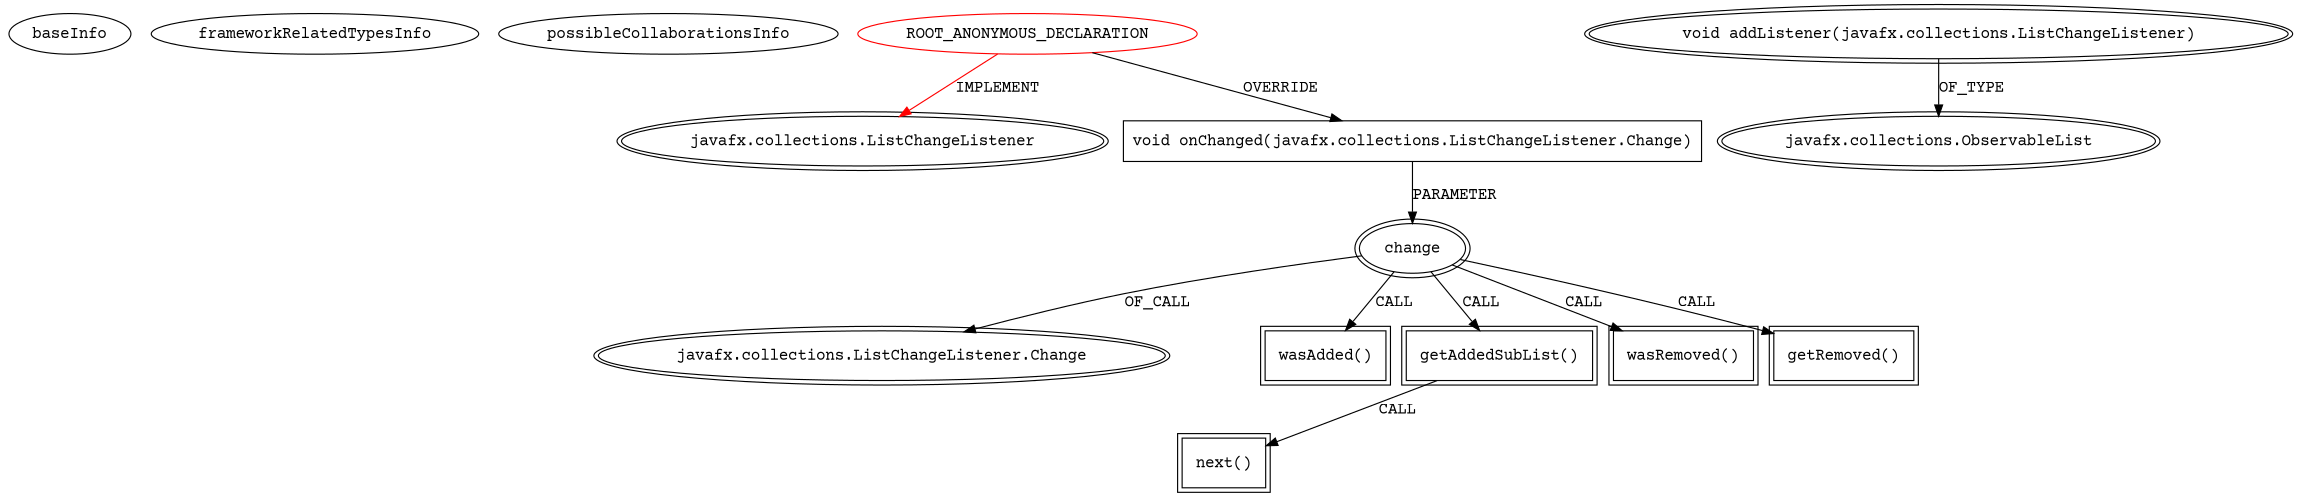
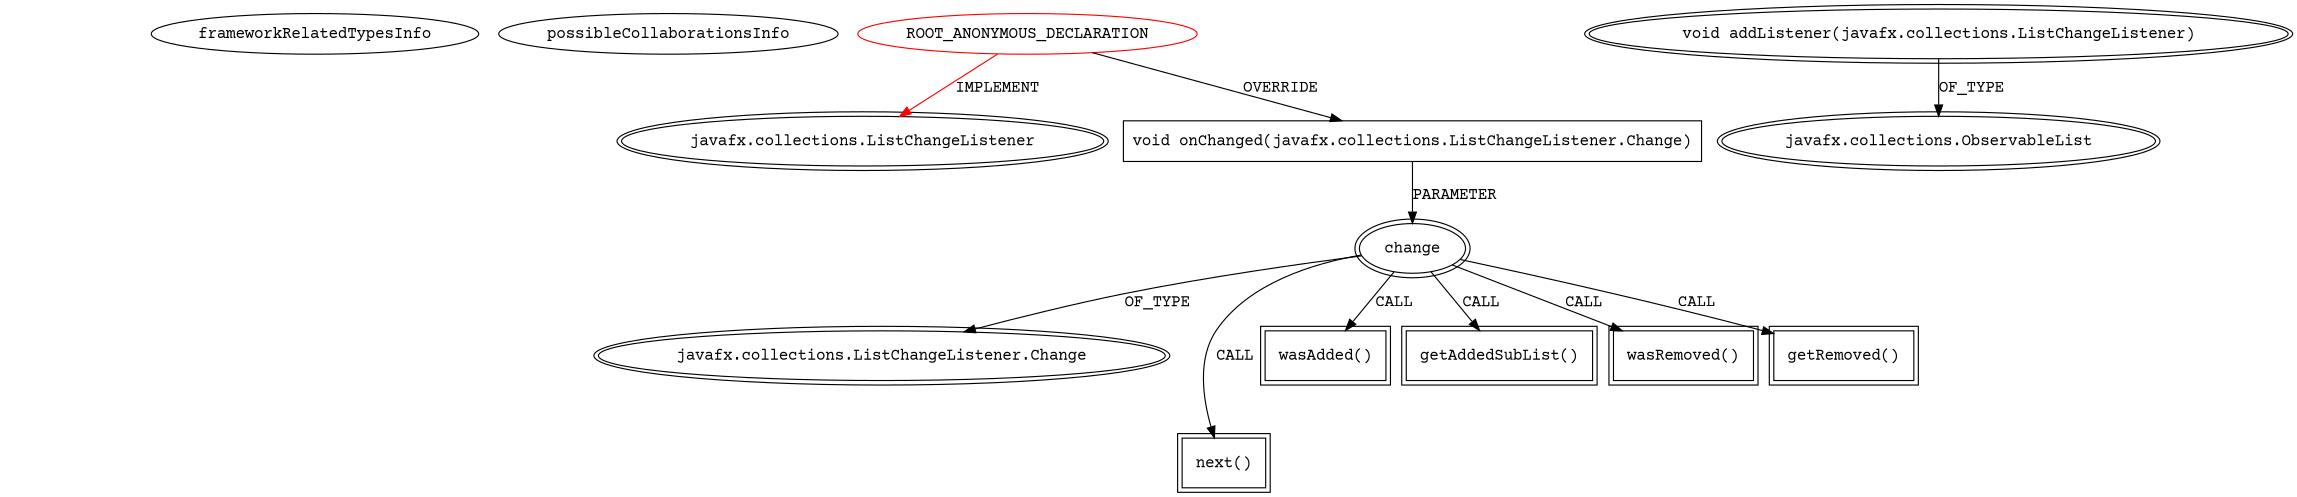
(70, 34) -> none
(1157, 302) -> (1157, 302)
(1357, 411) -> (1239, 306)
